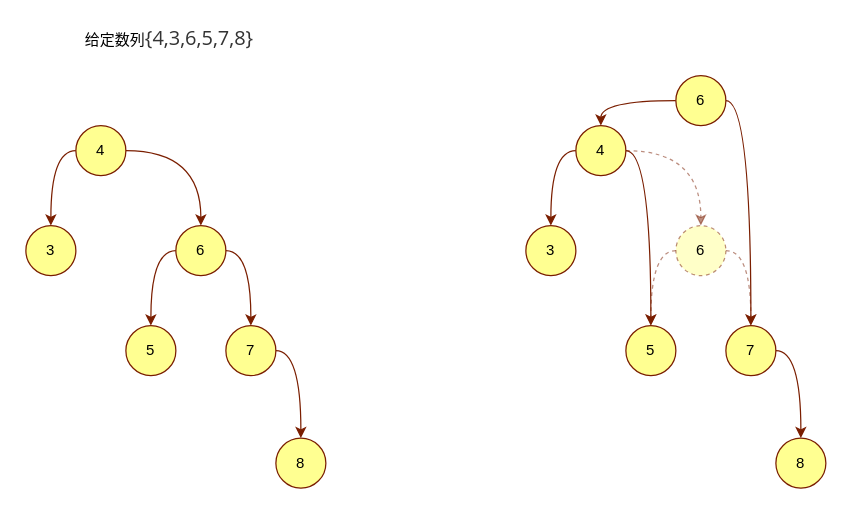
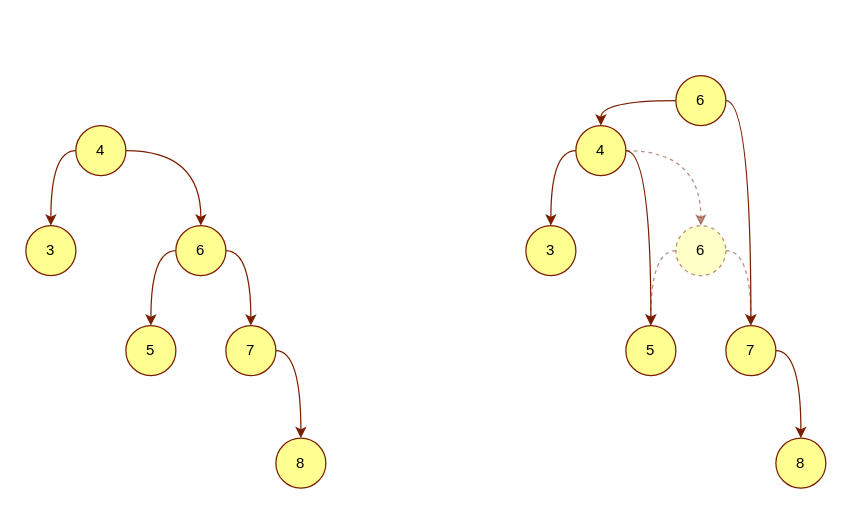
(169, 38) -> none
